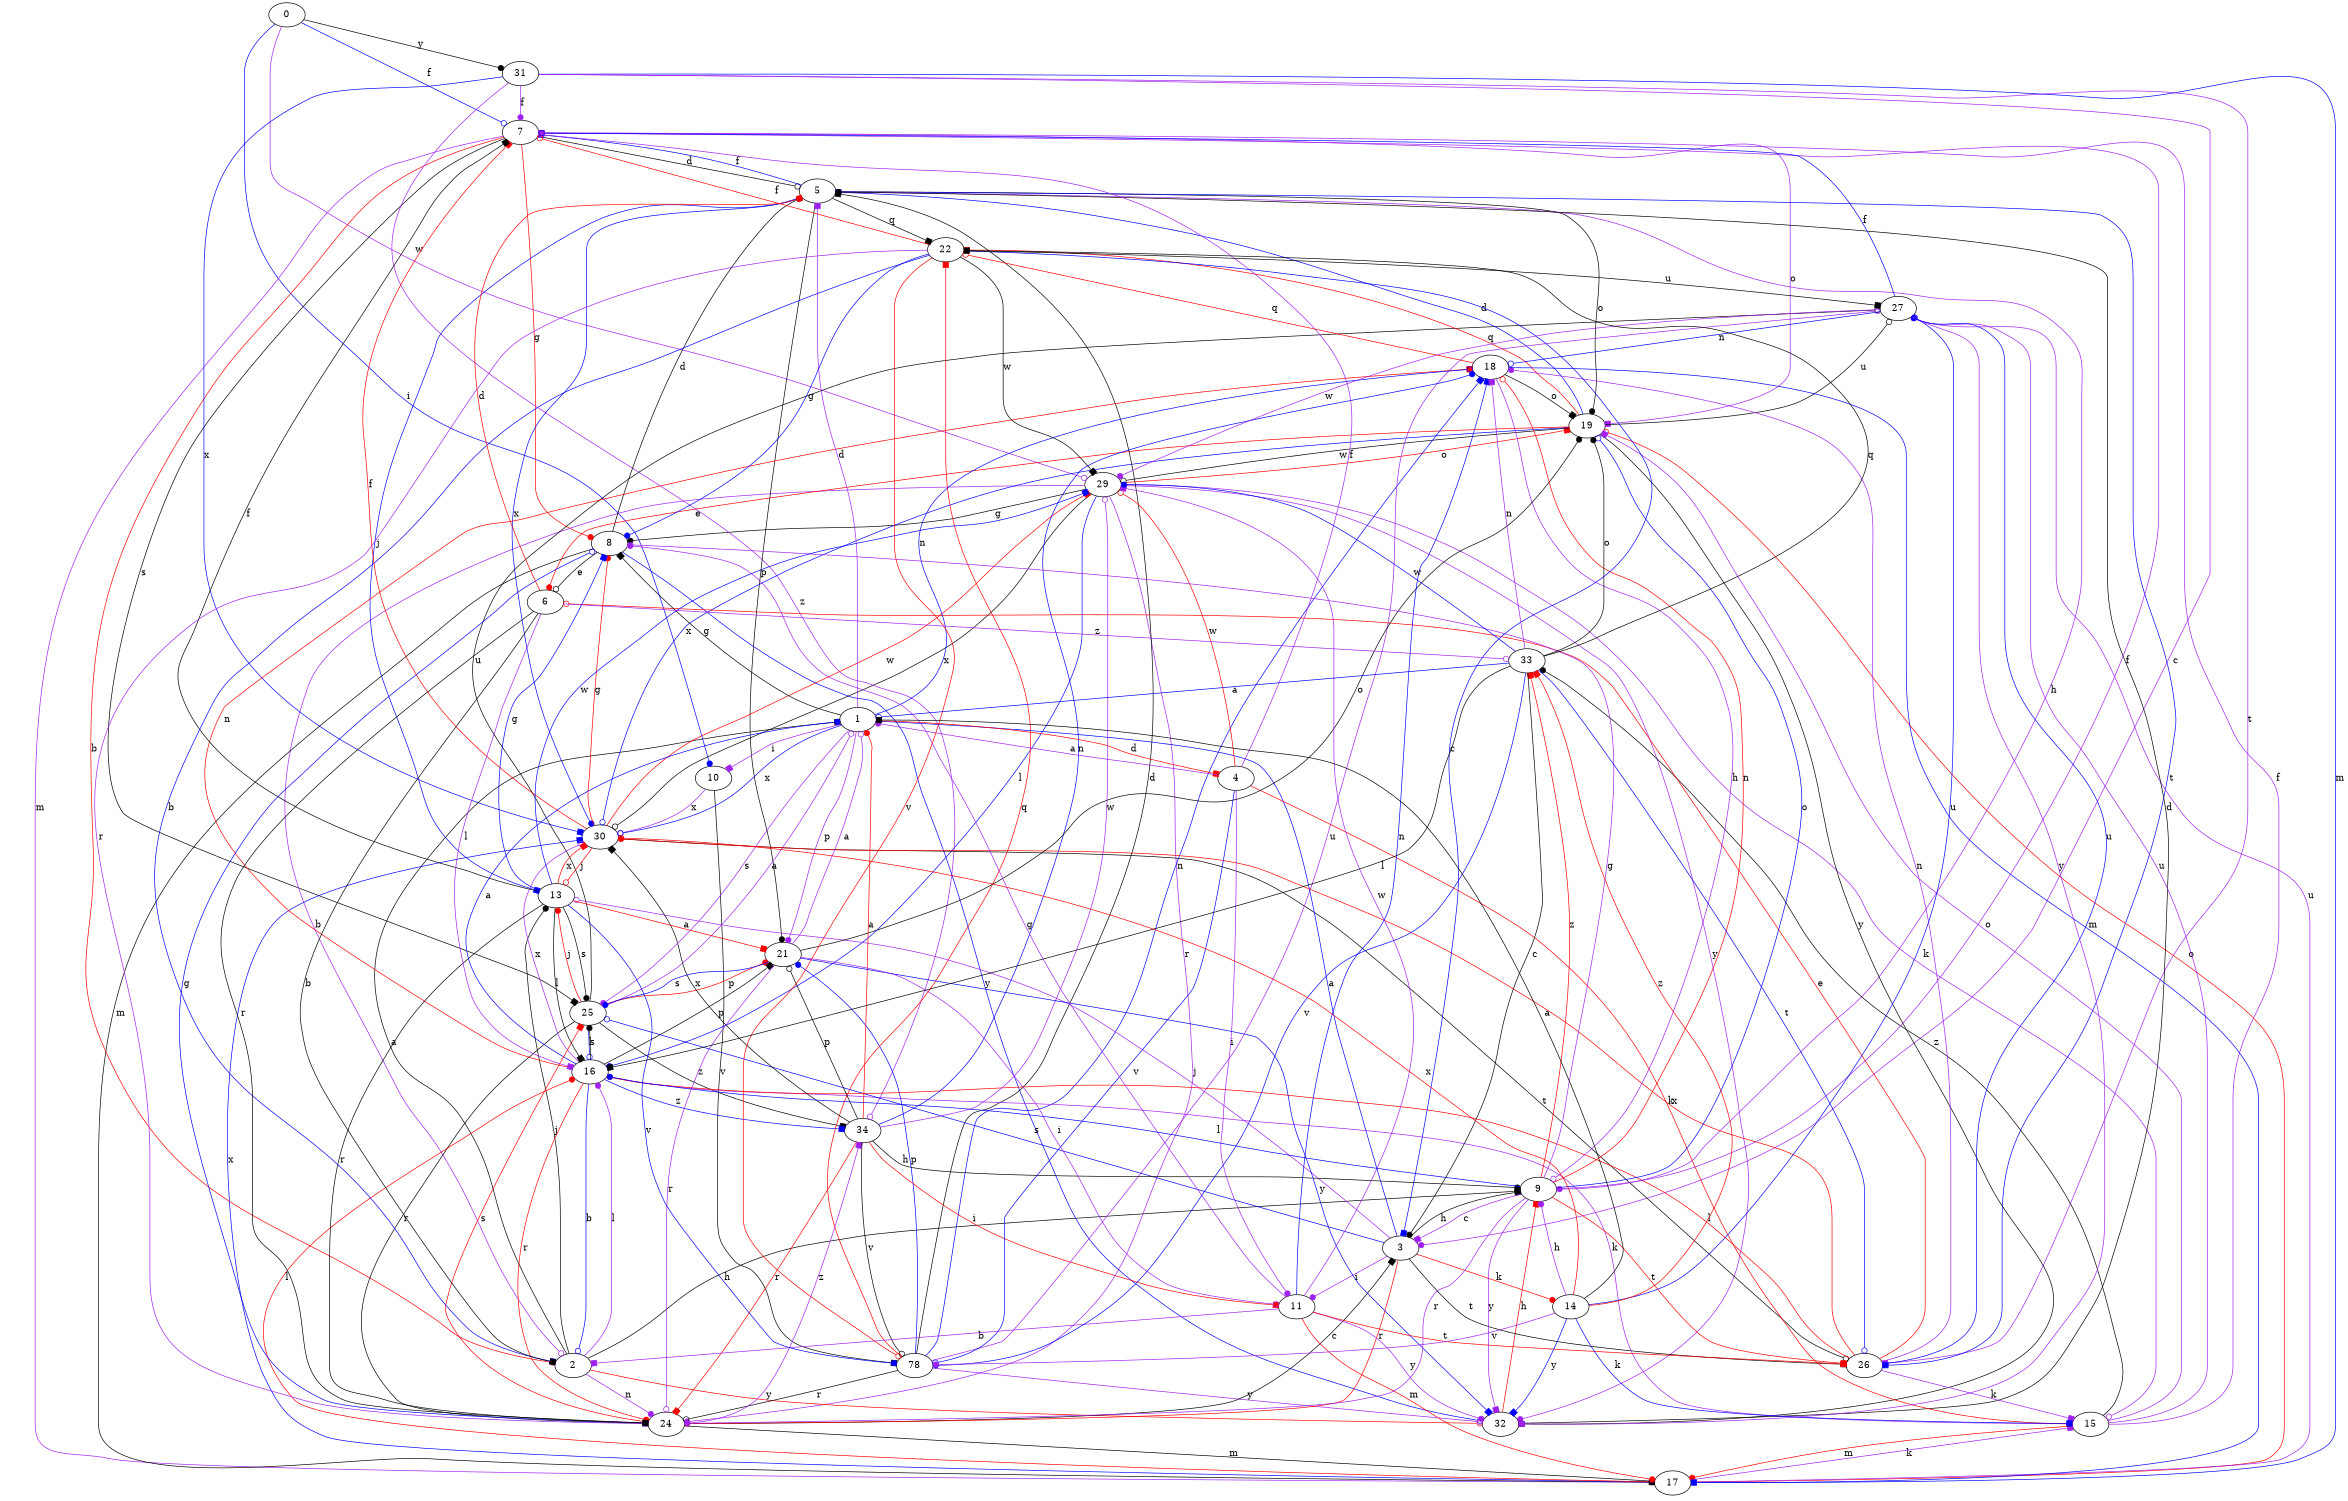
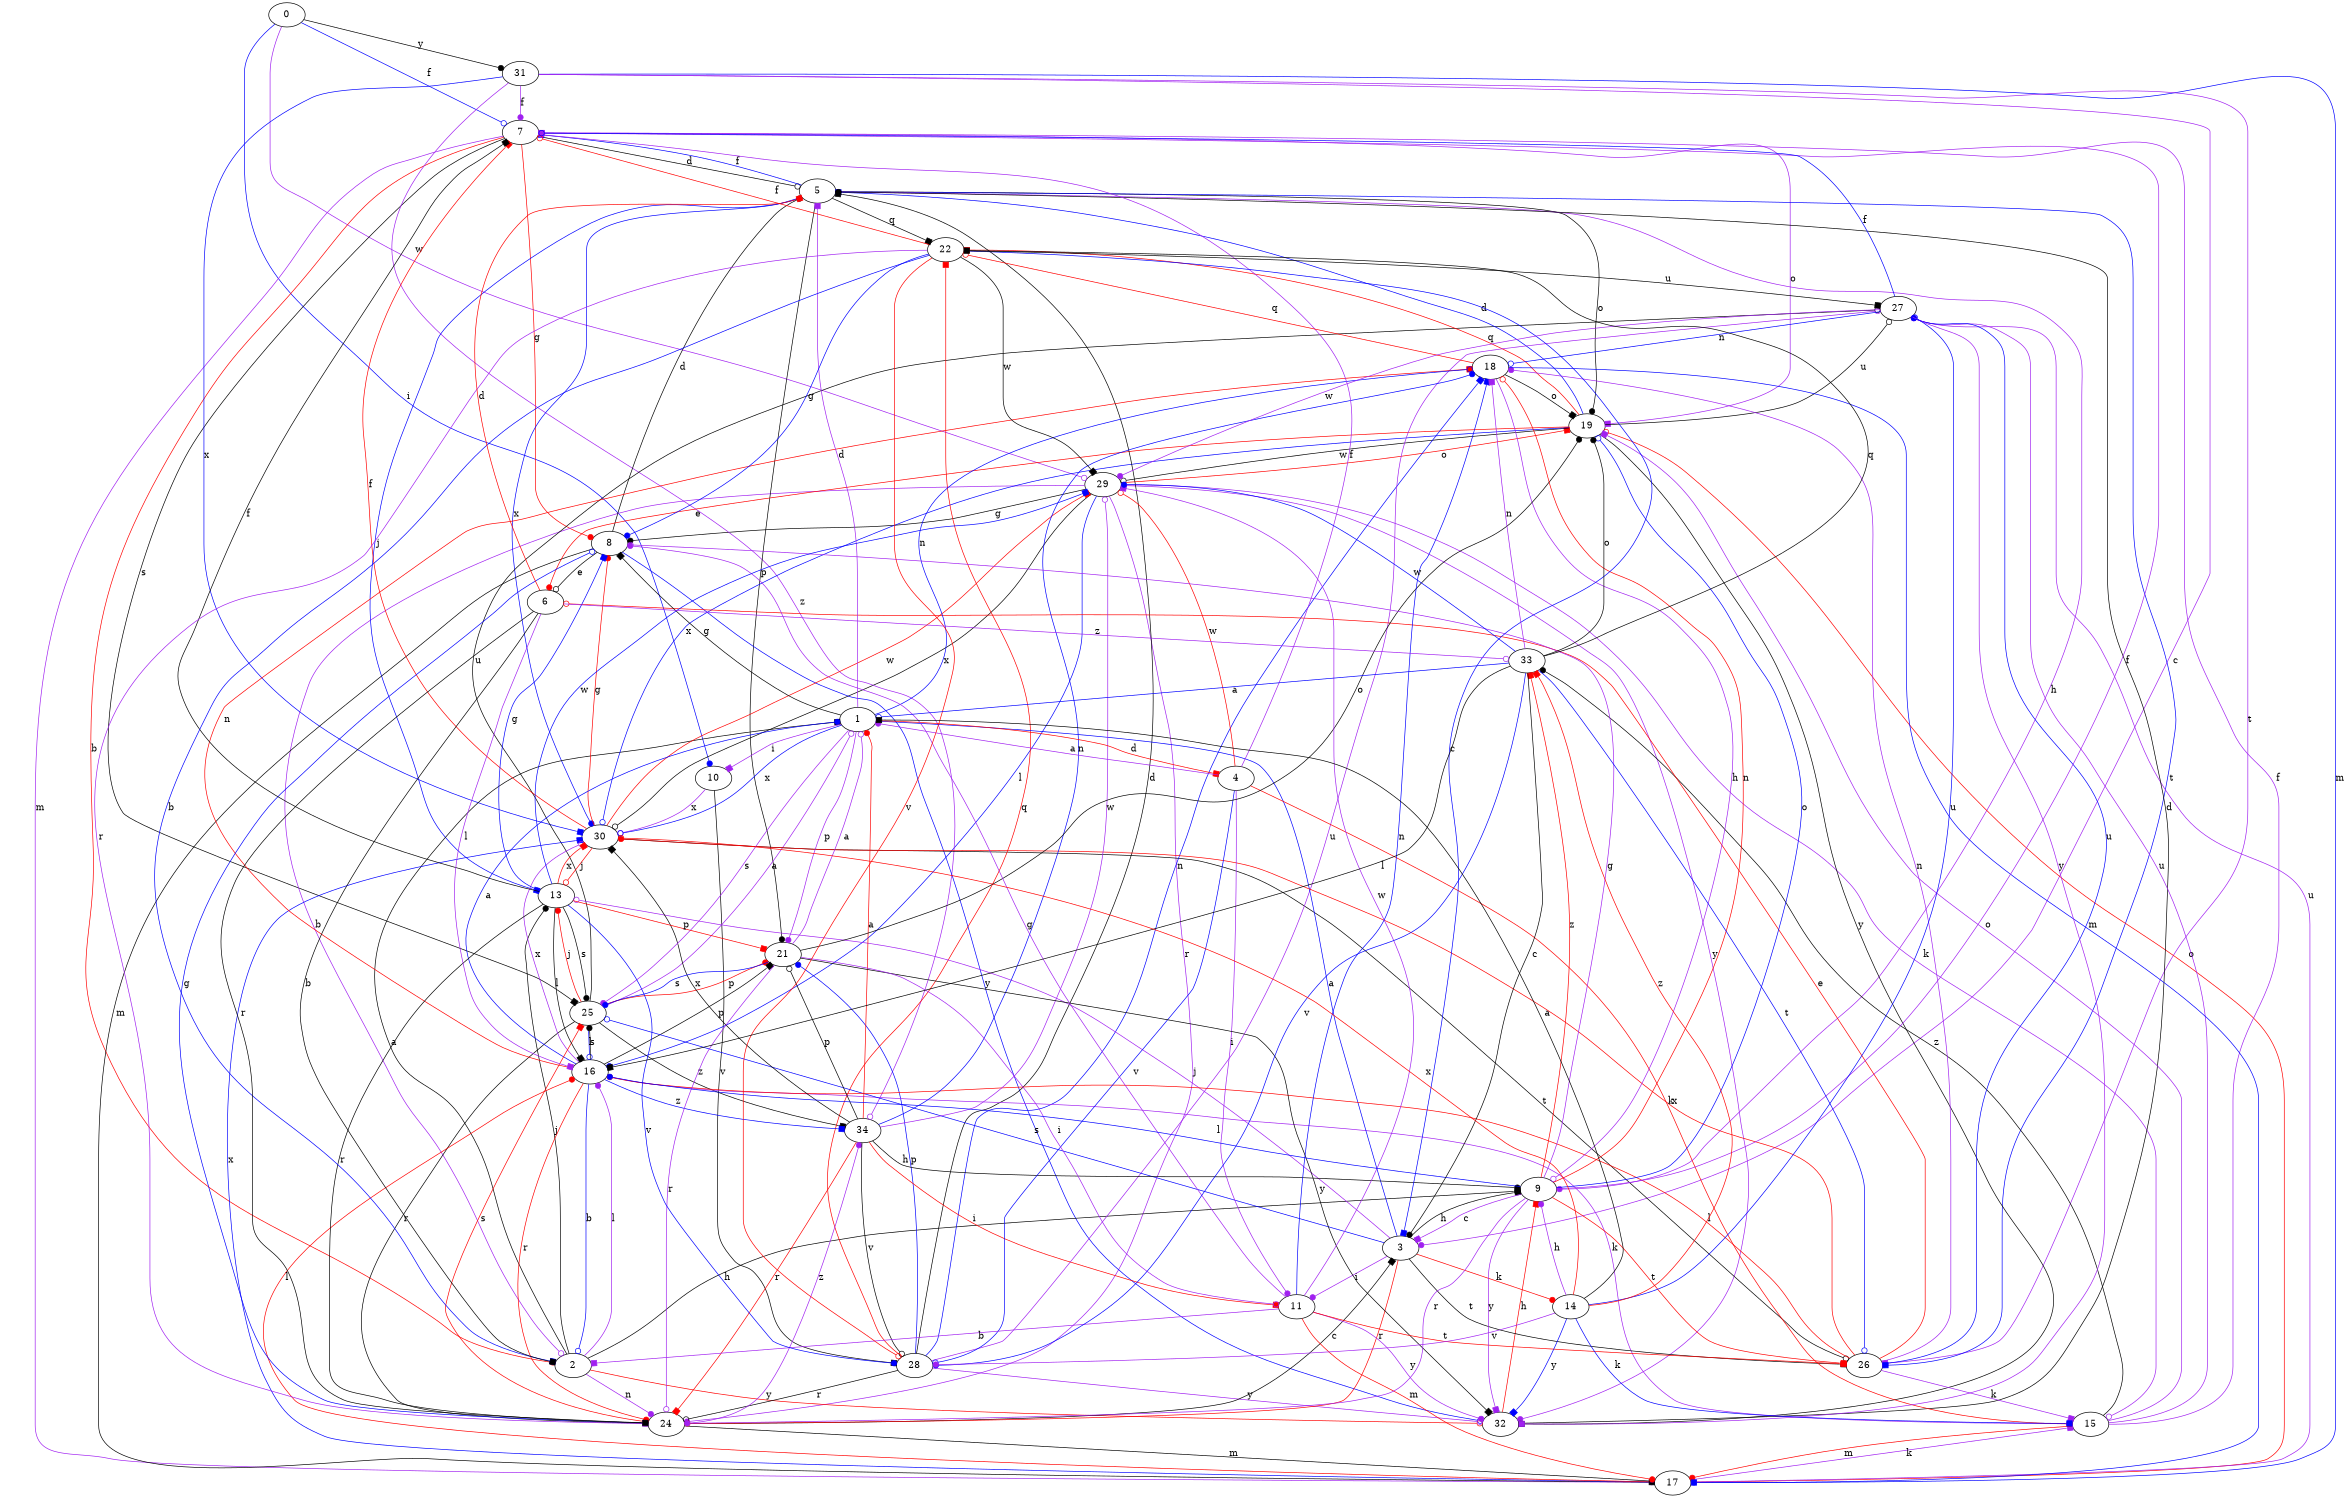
(687, 925) -> (687, 925)
(1250, 1036) -> (1250, 1036)
(804, 1314) -> (804, 1314)
(915, 1366) -> (915, 1366)
